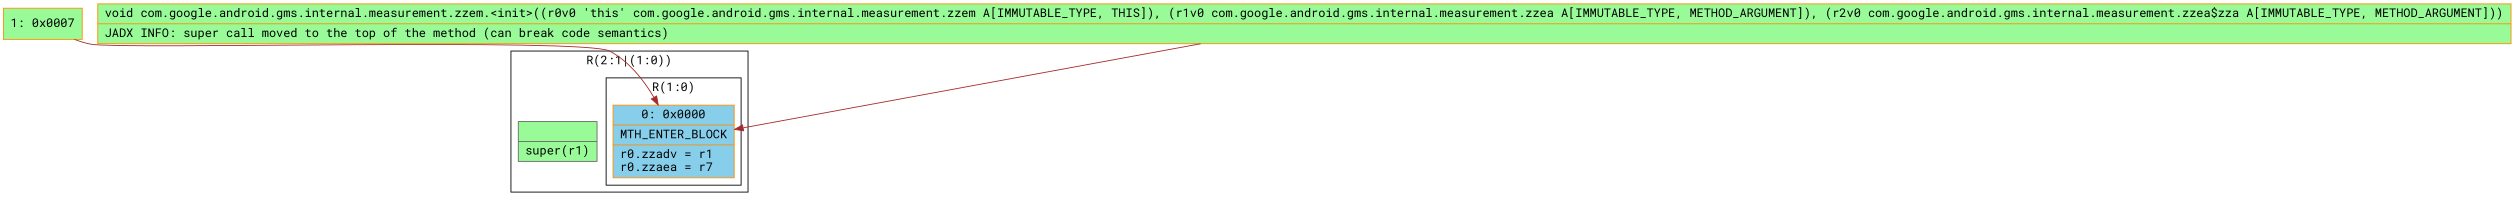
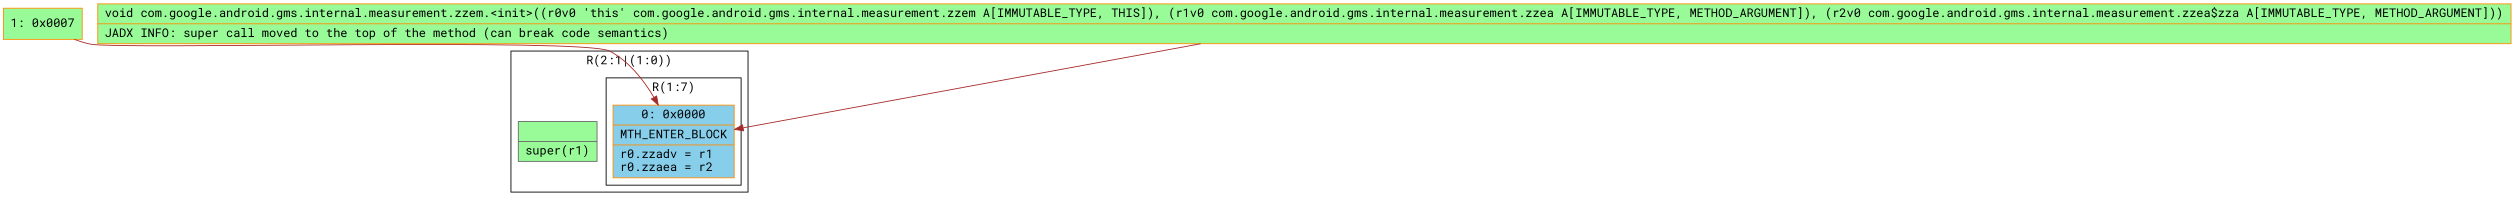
(674, 88) -> (674, 88)
(667, 167) -> (667, 167)
